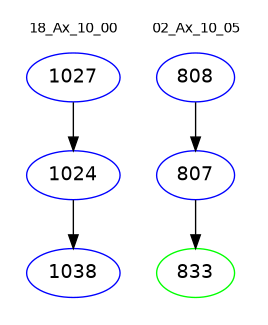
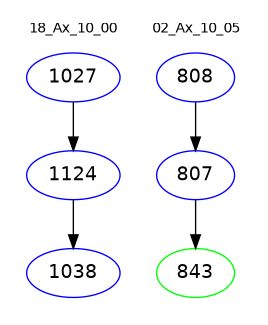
(73, 175) -> (73, 175)
(196, 273) -> (196, 273)
